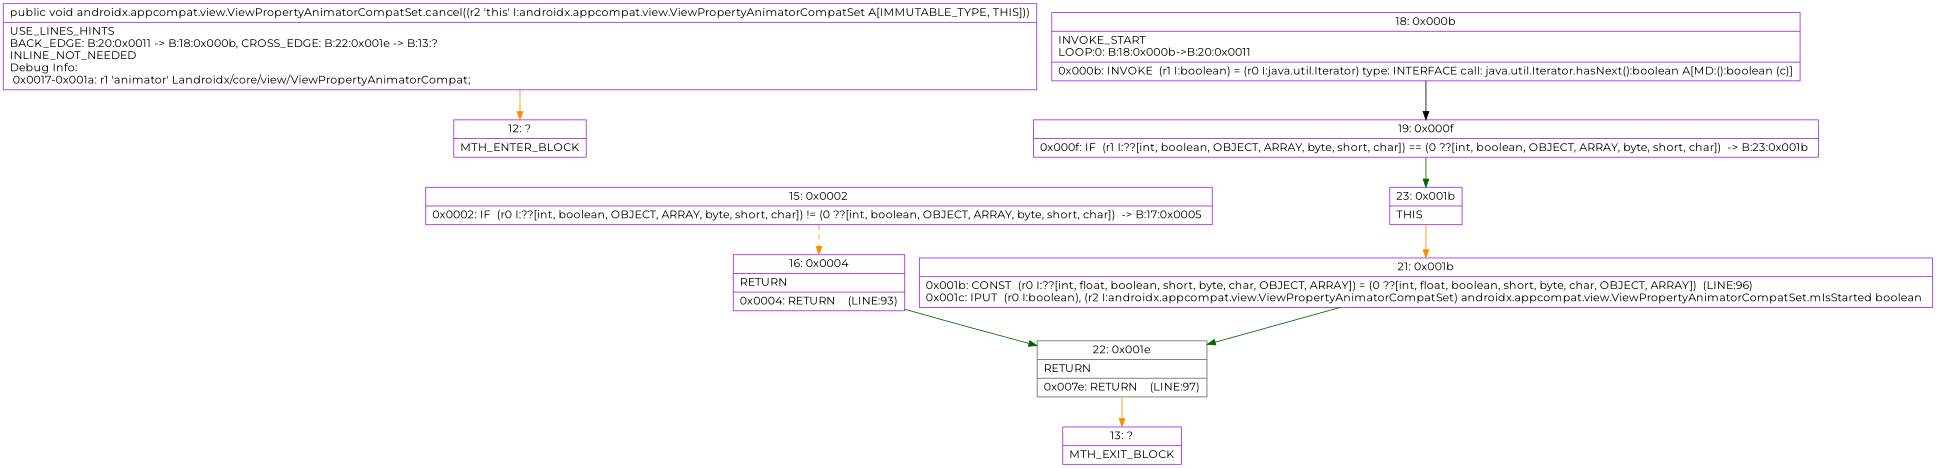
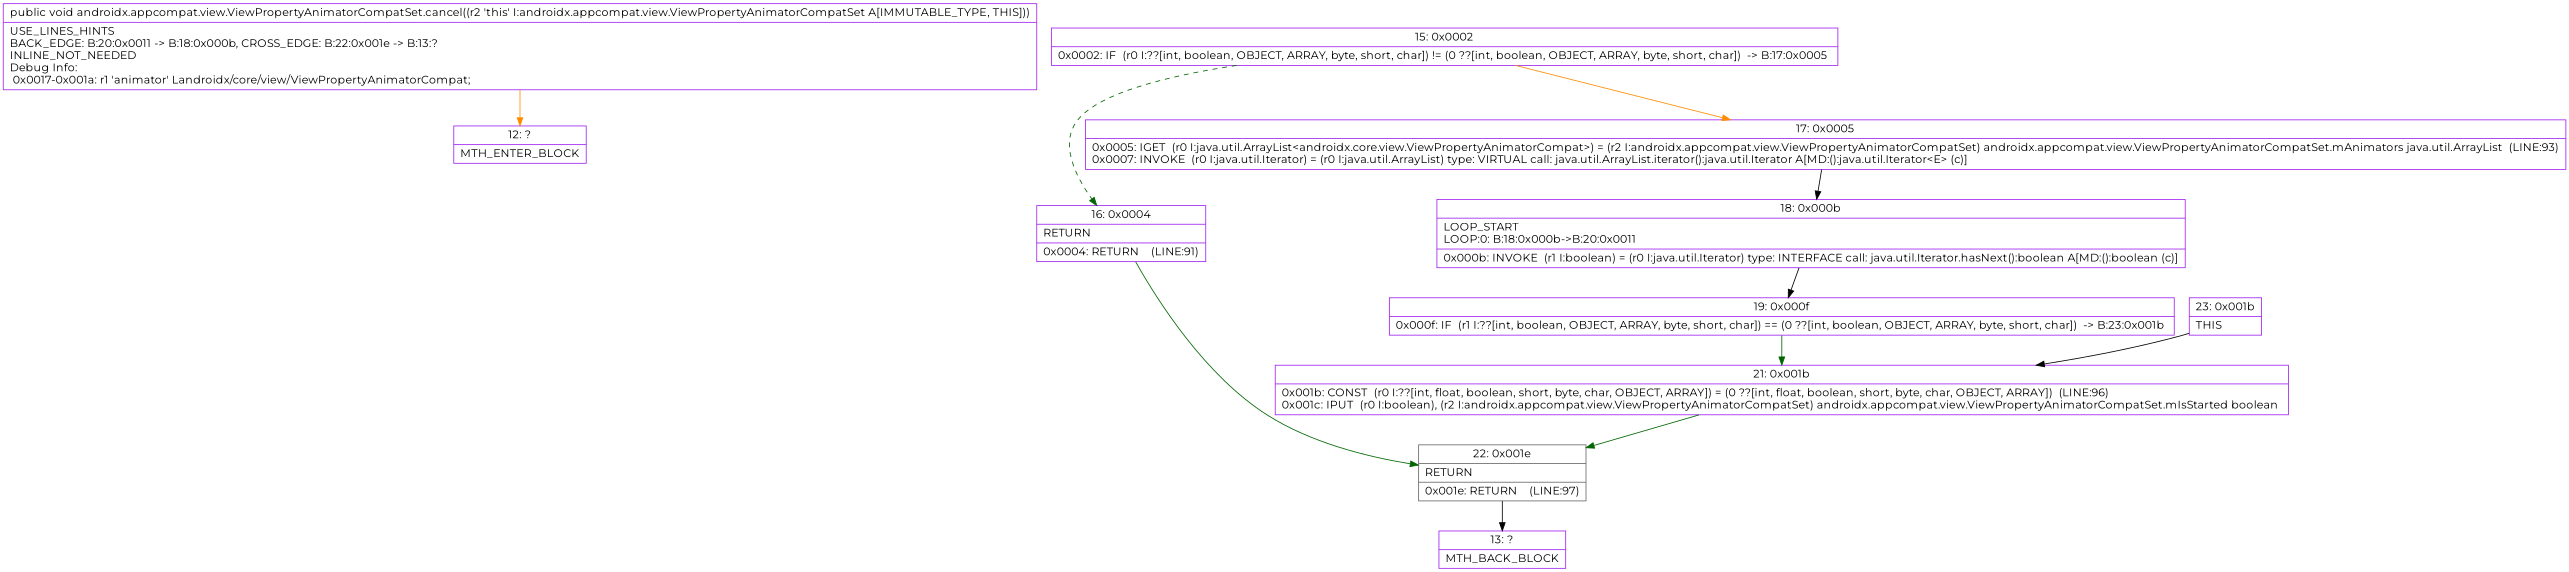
(1103, 40) -> (1482, 227)
none -> (1826, 145)
(1426, 168) -> (1782, 346)
(819, 236) -> (1113, 97)
(1426, 237) -> (2117, 351)
(819, 301) -> (1121, 252)
(1122, 387) -> (1502, 491)
(1122, 408) -> (1502, 512)
(1122, 455) -> (1502, 559)
